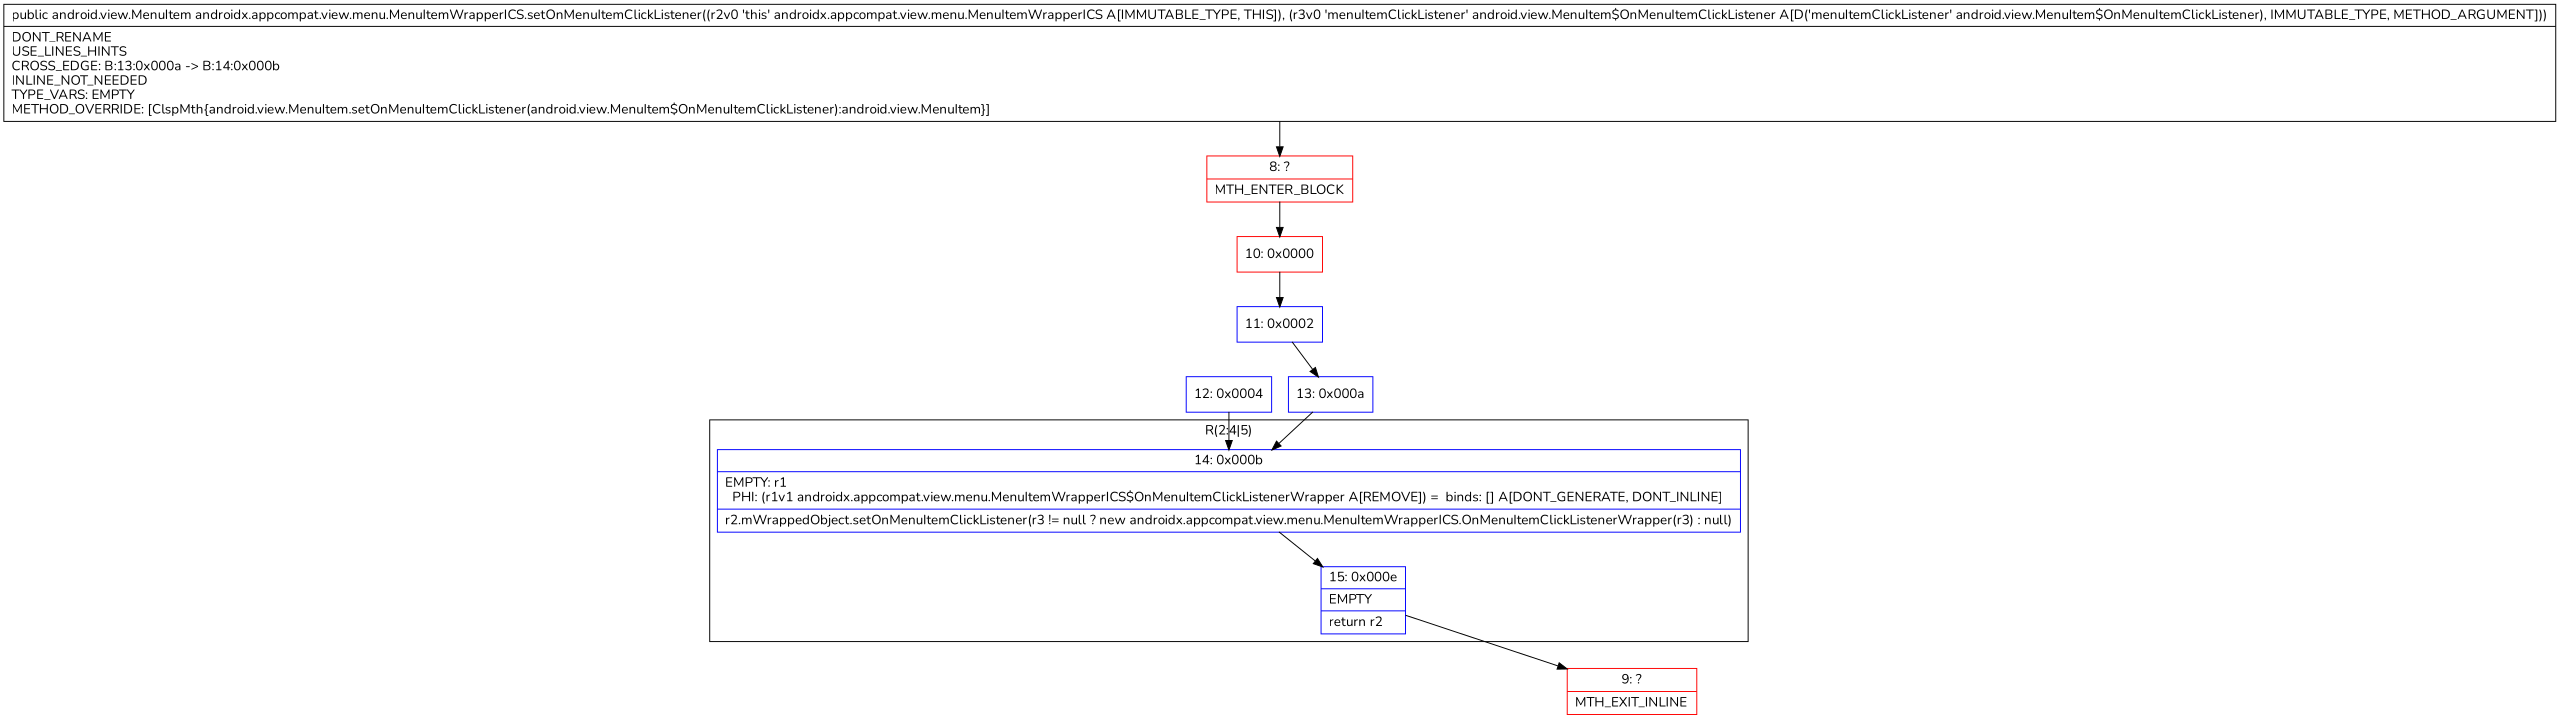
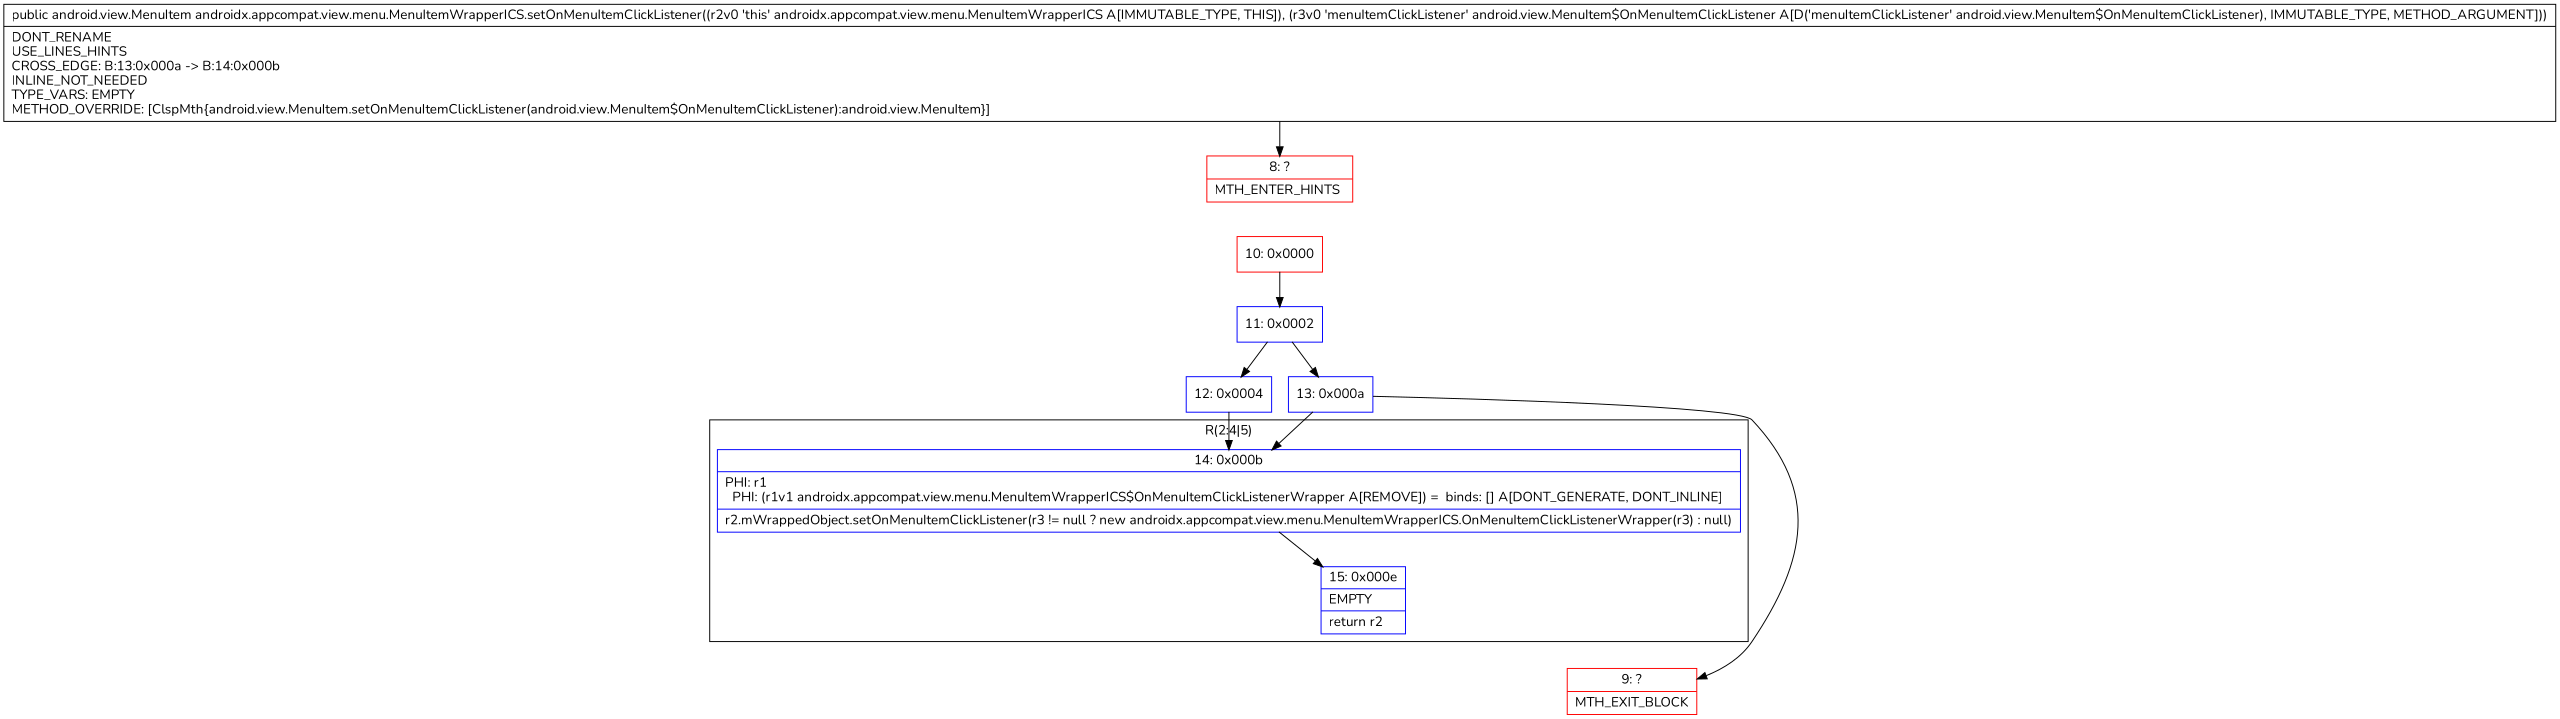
(1280, 190) -> (1277, 190)
(1280, 214) -> none
none -> (1257, 356)
(758, 483) -> (748, 483)
(1467, 636) -> (1714, 412)
(1632, 703) -> (1632, 703)
